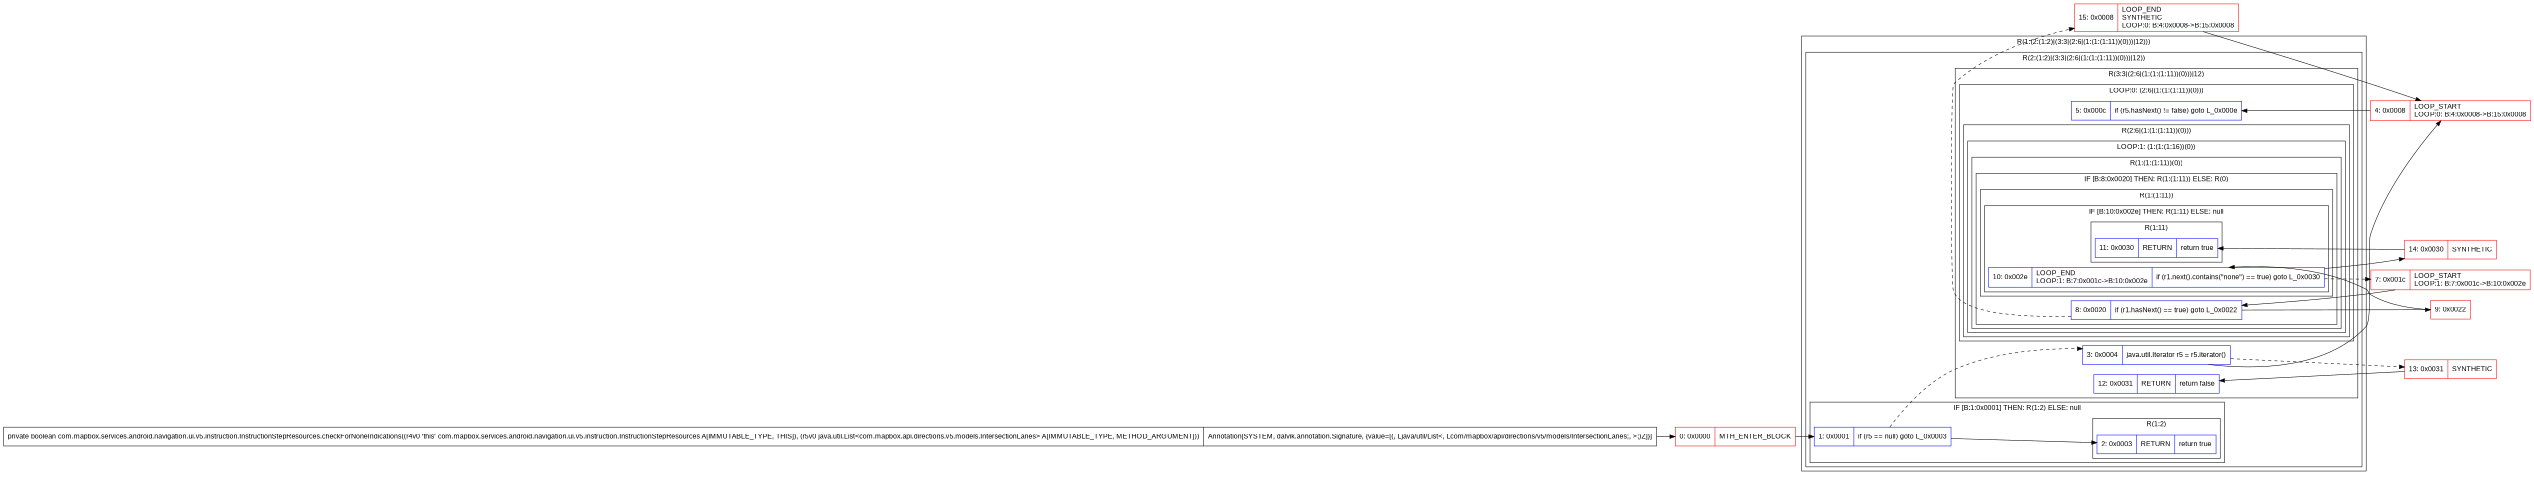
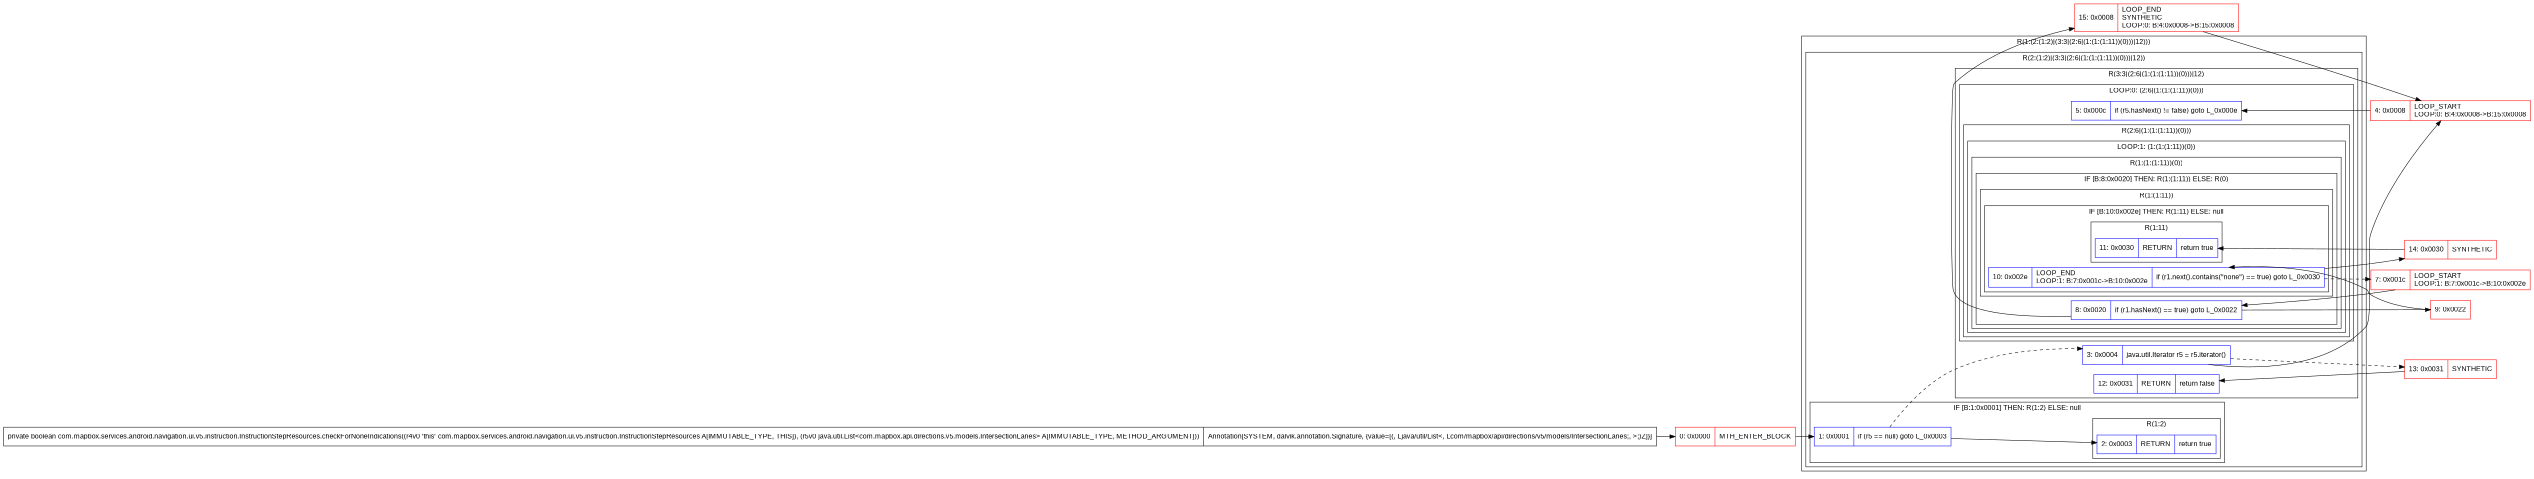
(2157, 147) -> (2157, 147)
(1951, 185) -> (1951, 185)
